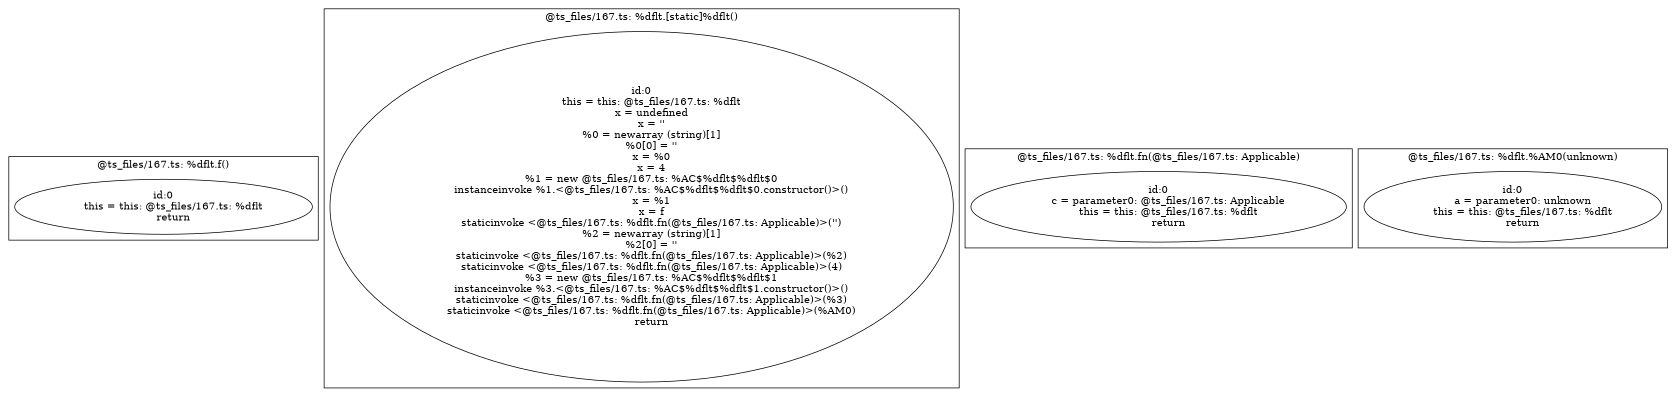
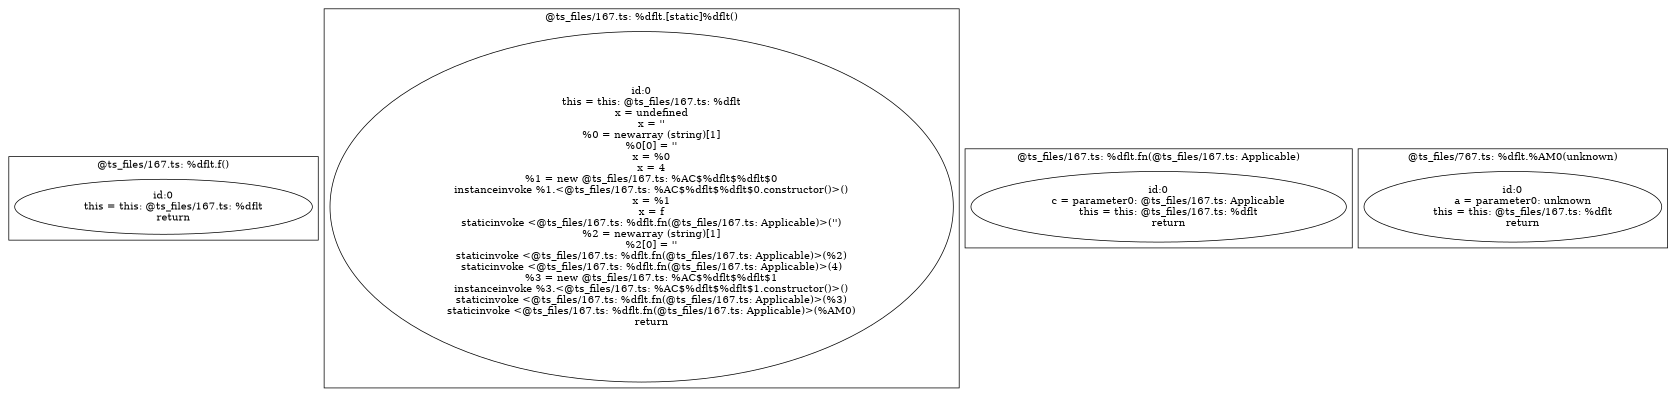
(1513, 157) -> (1513, 157)
